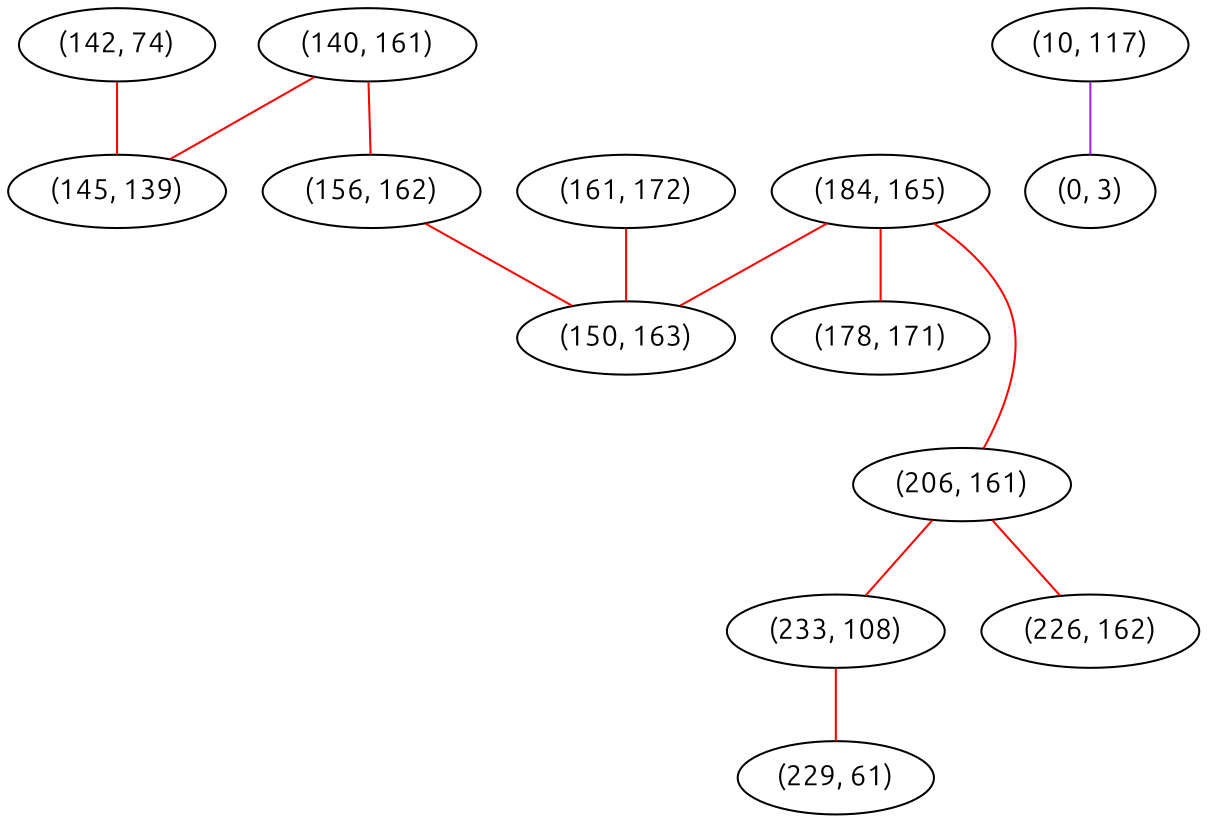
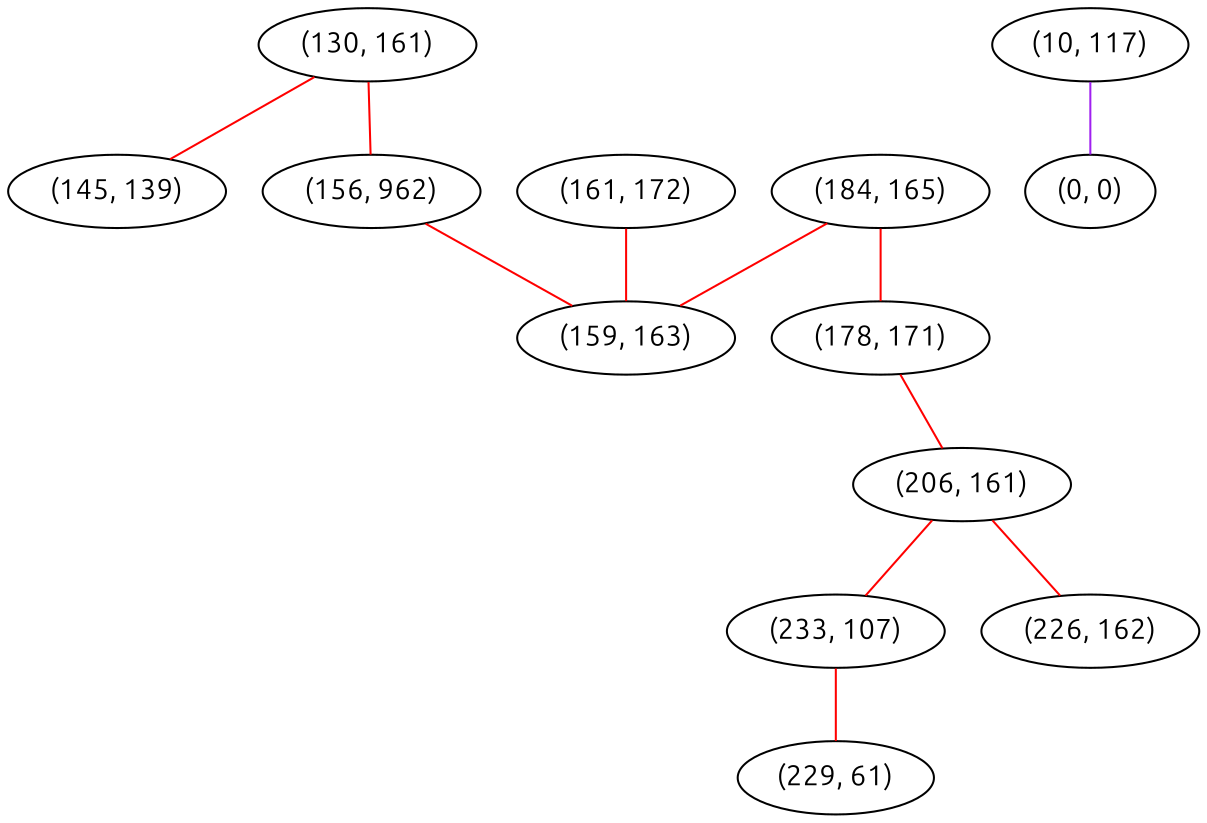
(117, 45) -> none
(368, 45) -> (368, 45)
(372, 191) -> (372, 191)
(1090, 191) -> (1090, 191)
(1014, 324) -> (921, 411)
(626, 338) -> (626, 338)
(836, 631) -> (836, 631)
